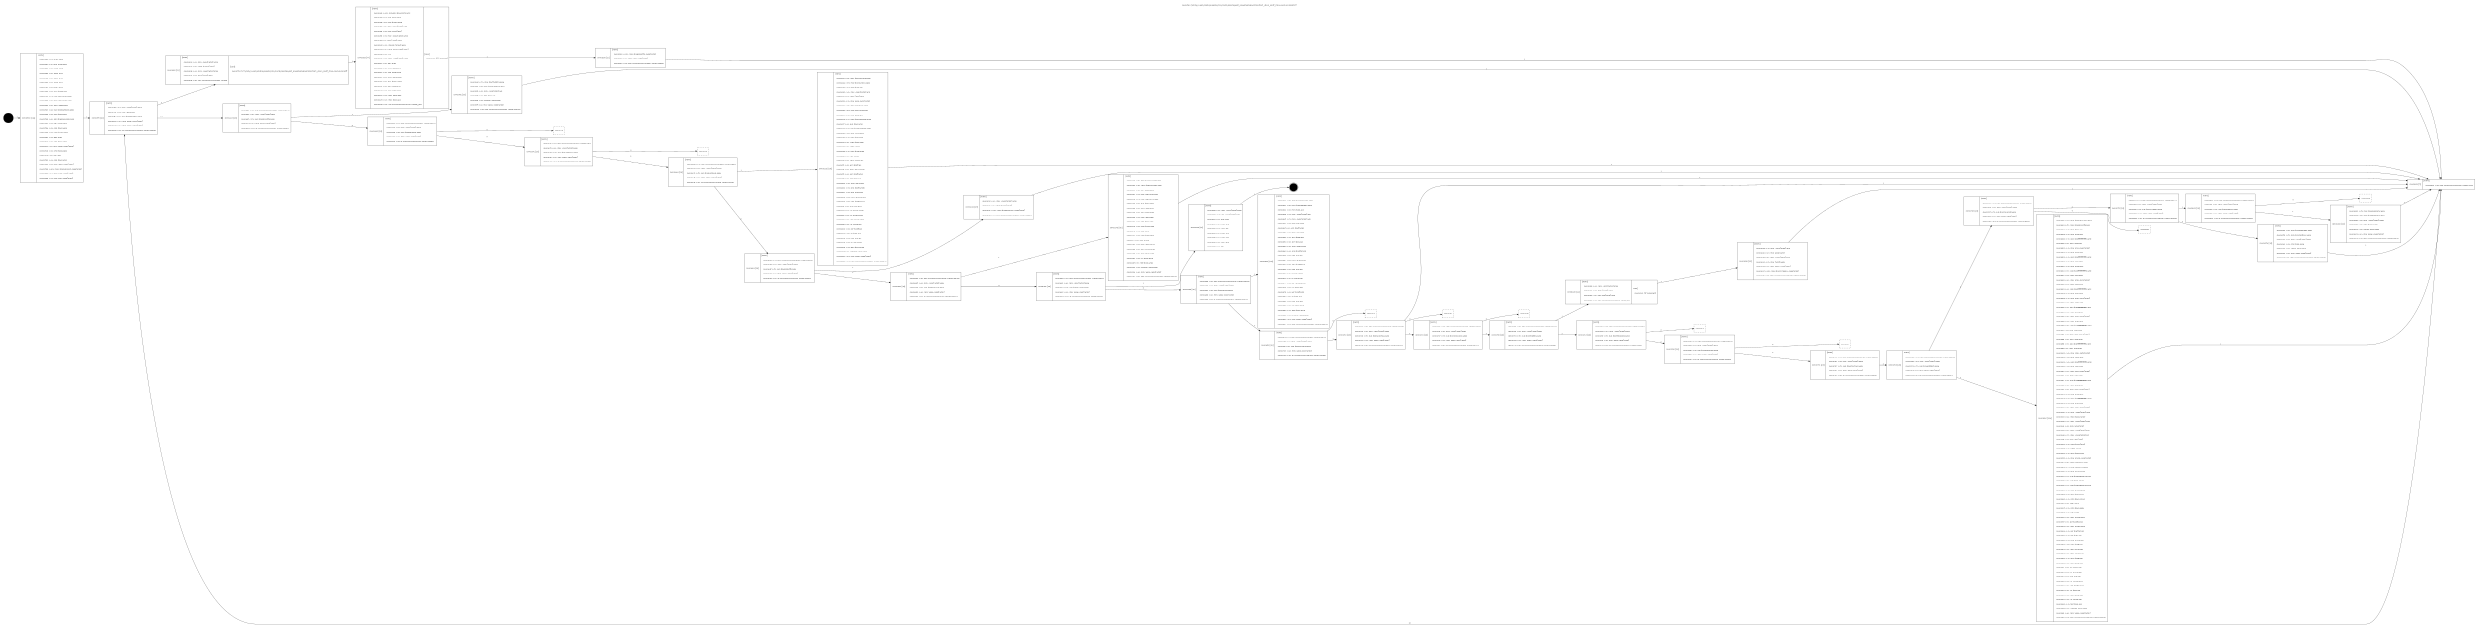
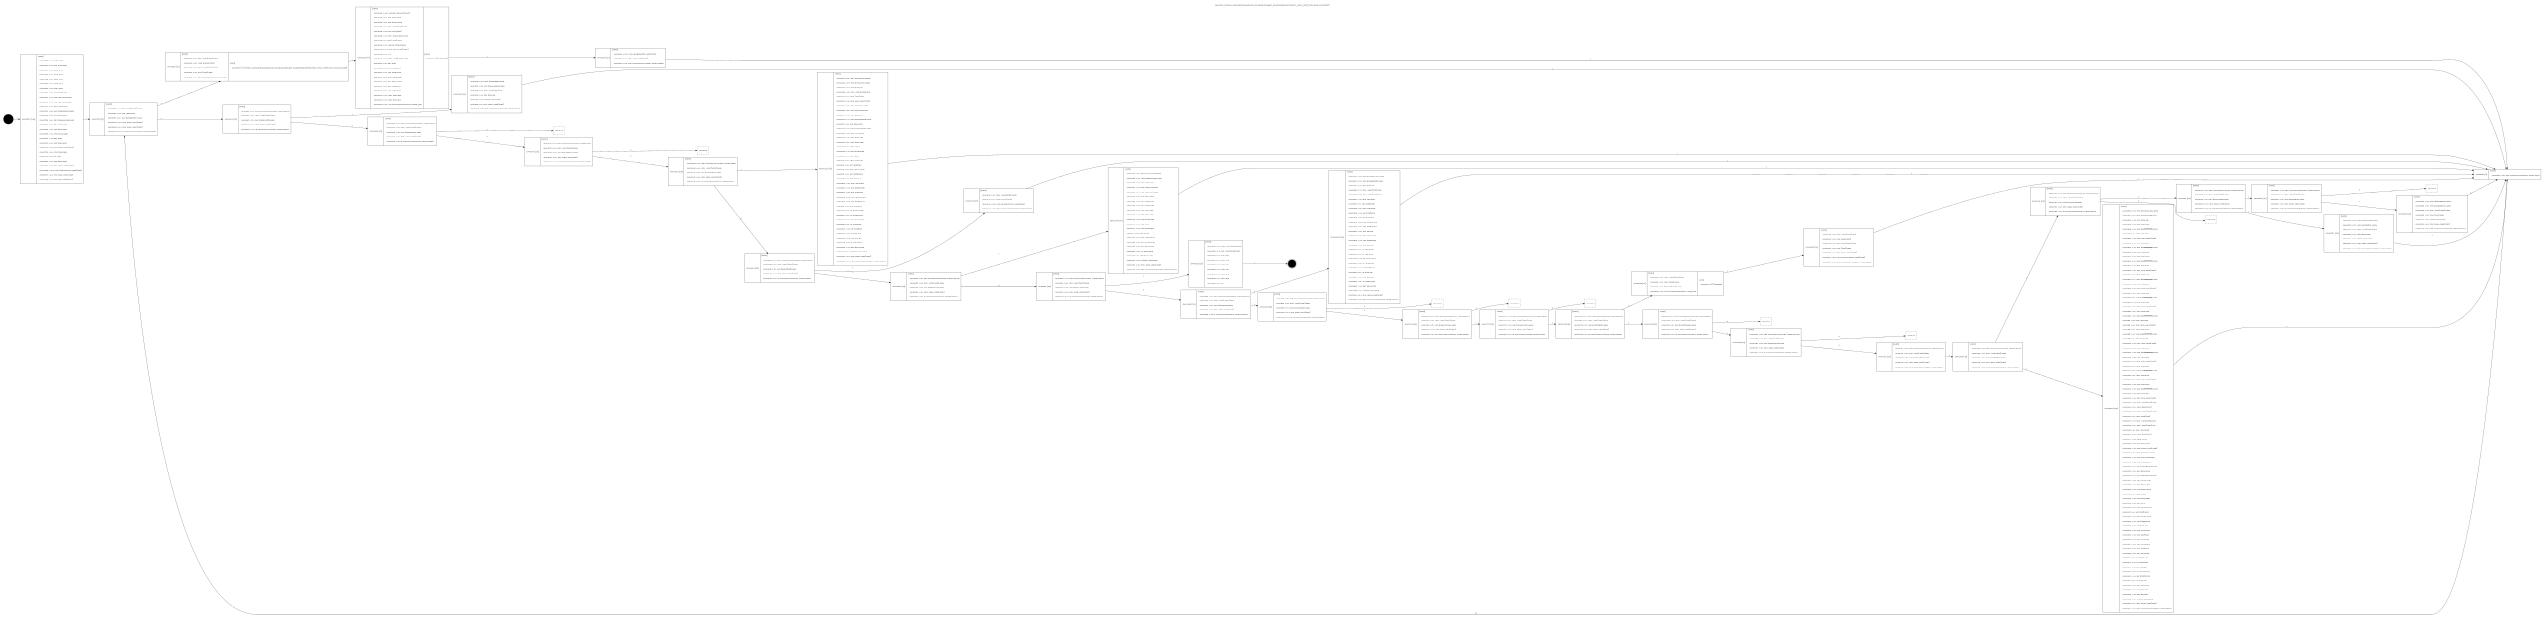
(1848, 184) -> (1933, 174)
